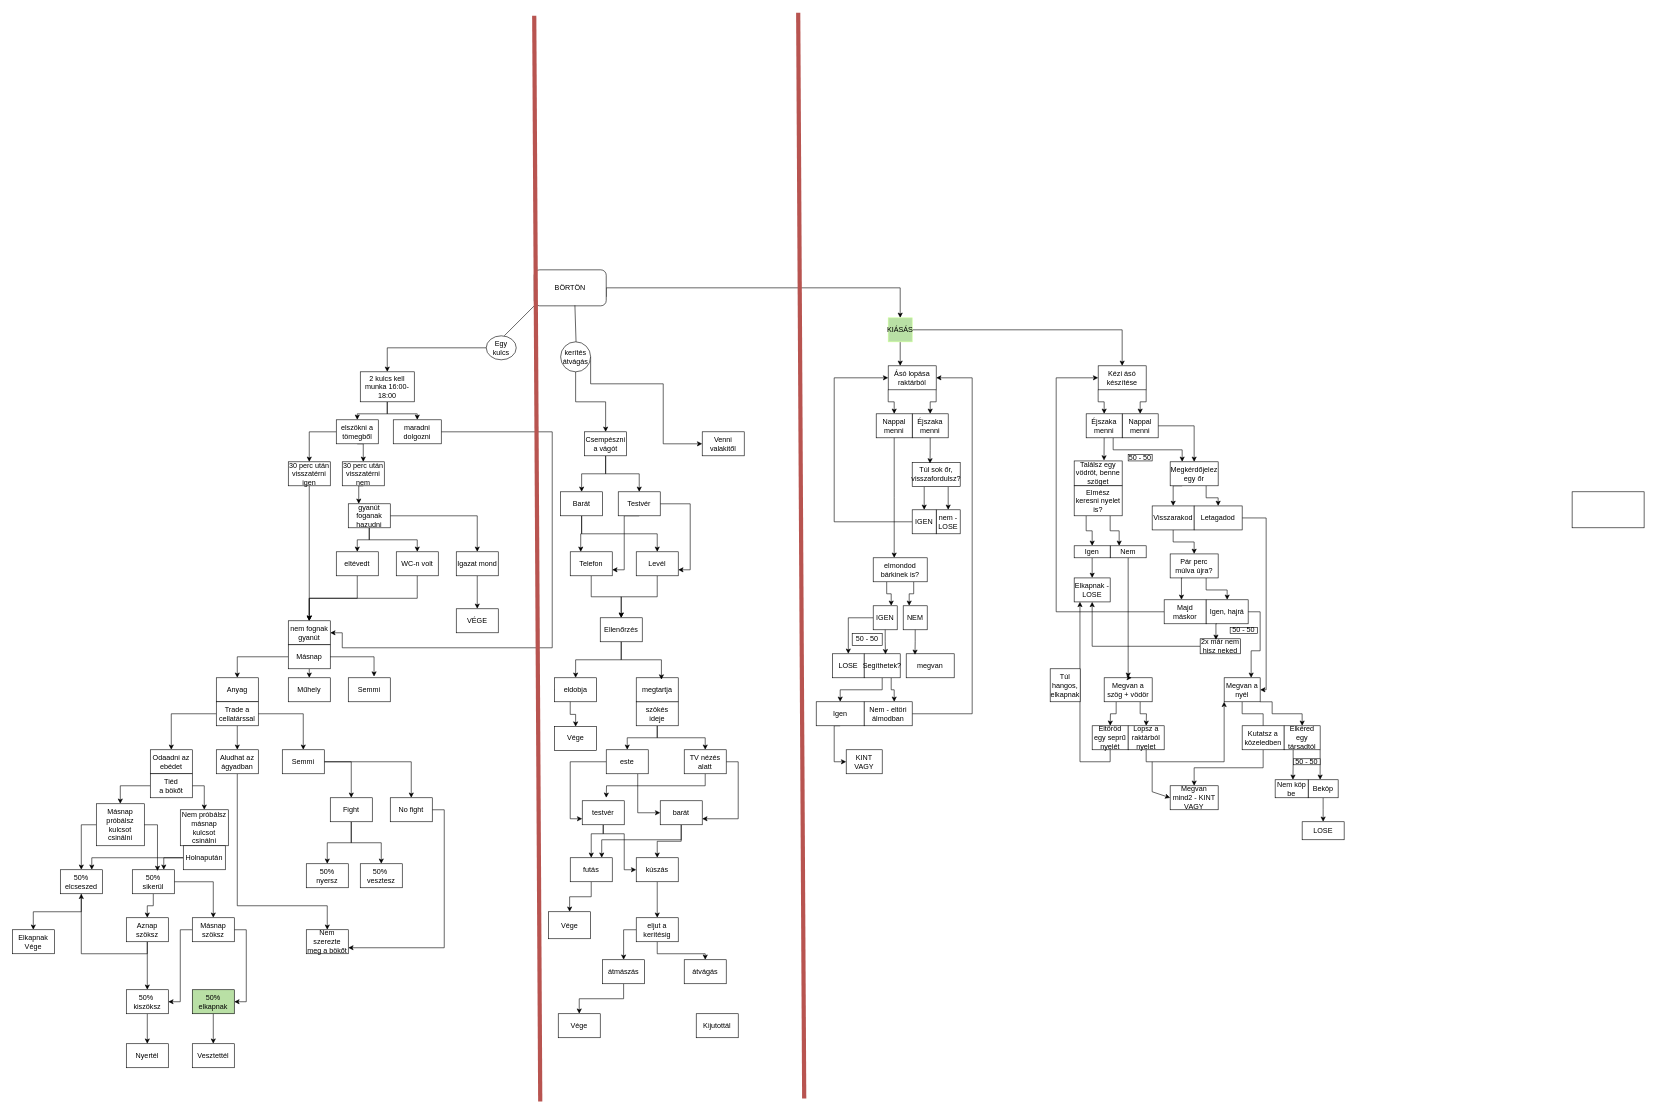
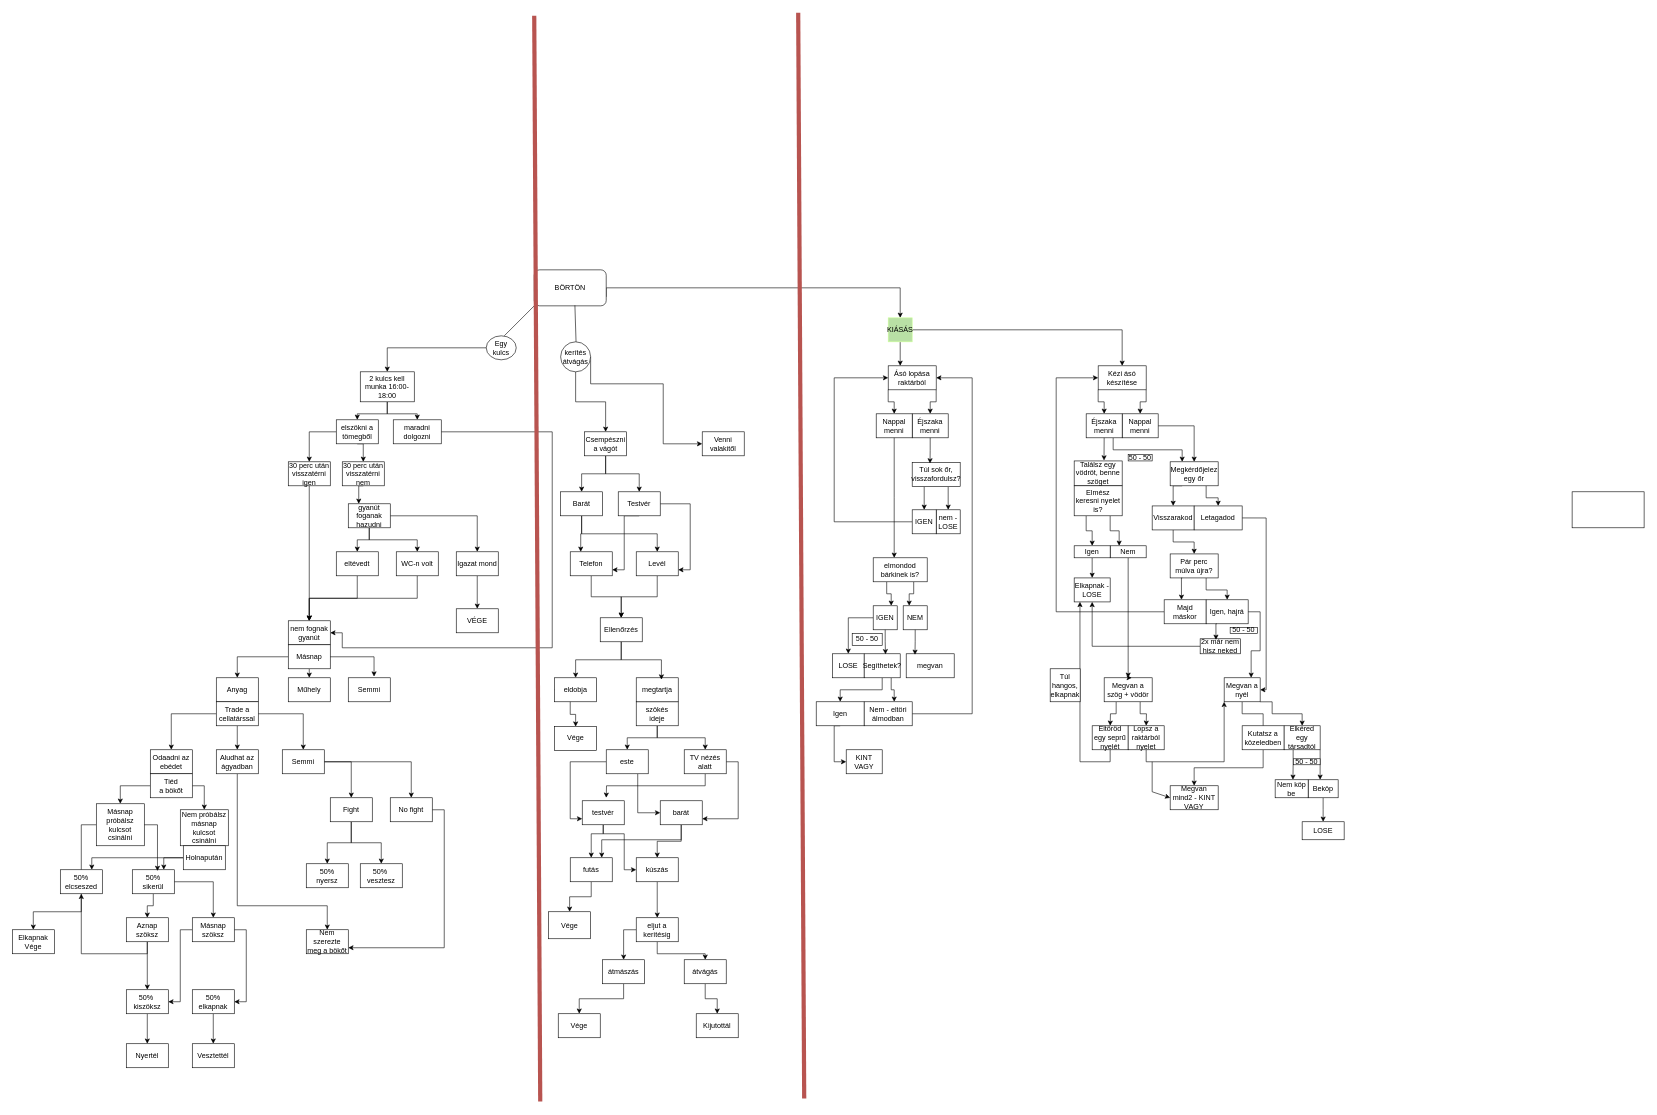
(81, 864) -> (81, 866)
none -> (705, 998)
(213, 1002) -> (213, 1002)
